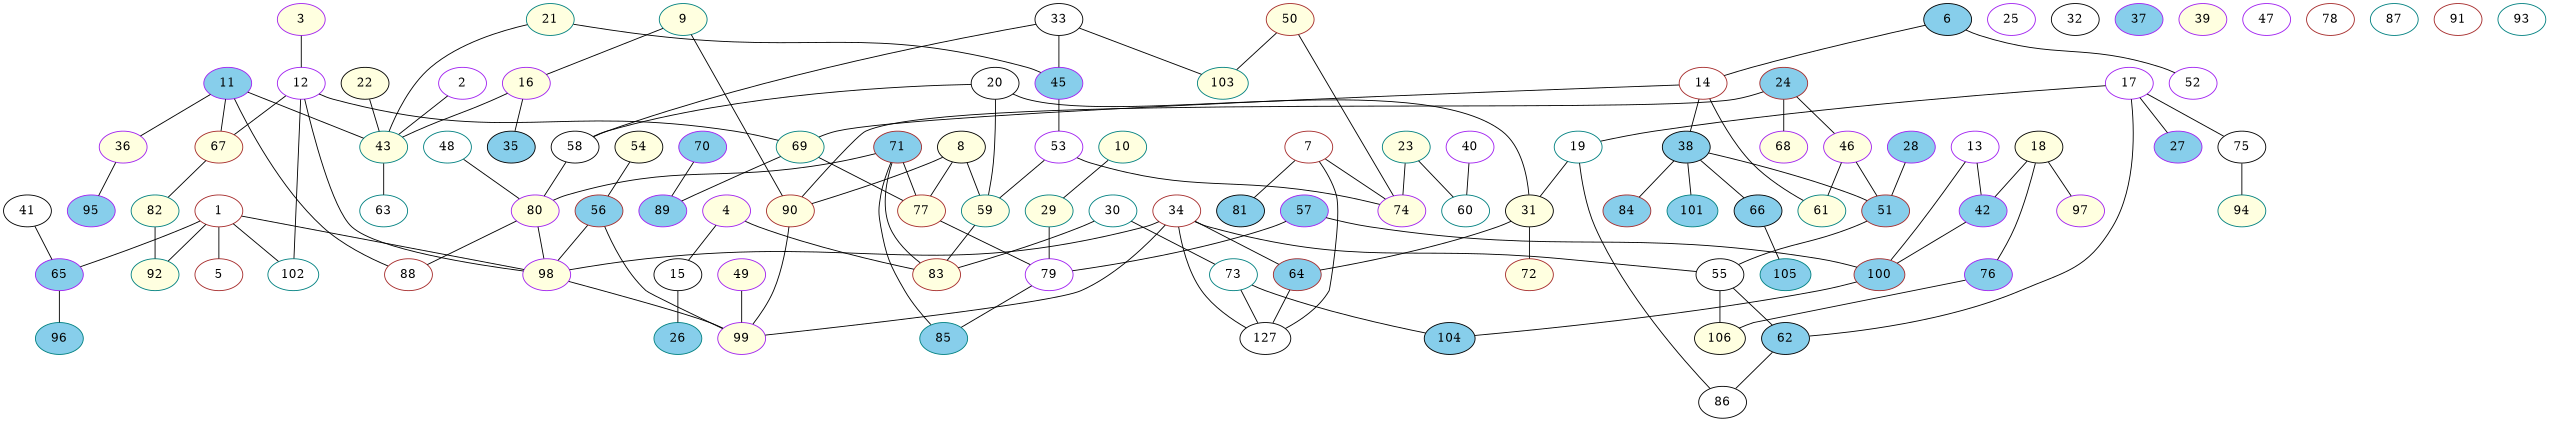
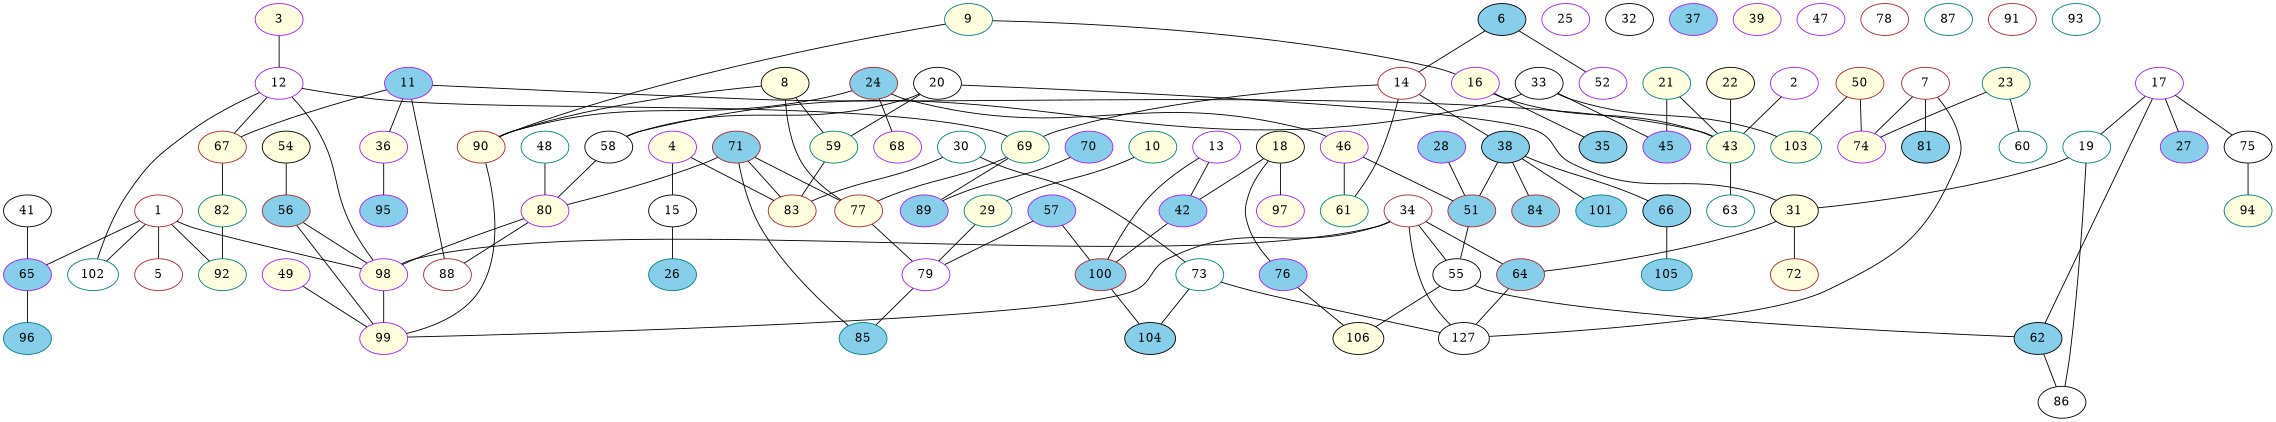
(1059, 147) -> none
(1470, 147) -> none
